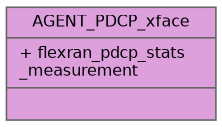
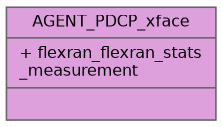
(102, 53) -> (111, 53)
